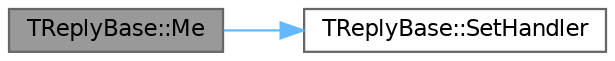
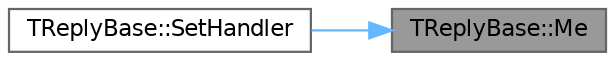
(252, 30) -> (340, 30)
